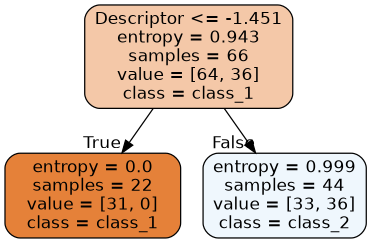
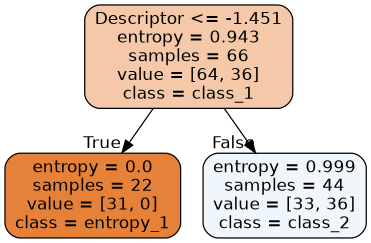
(93, 196) -> (93, 196)
